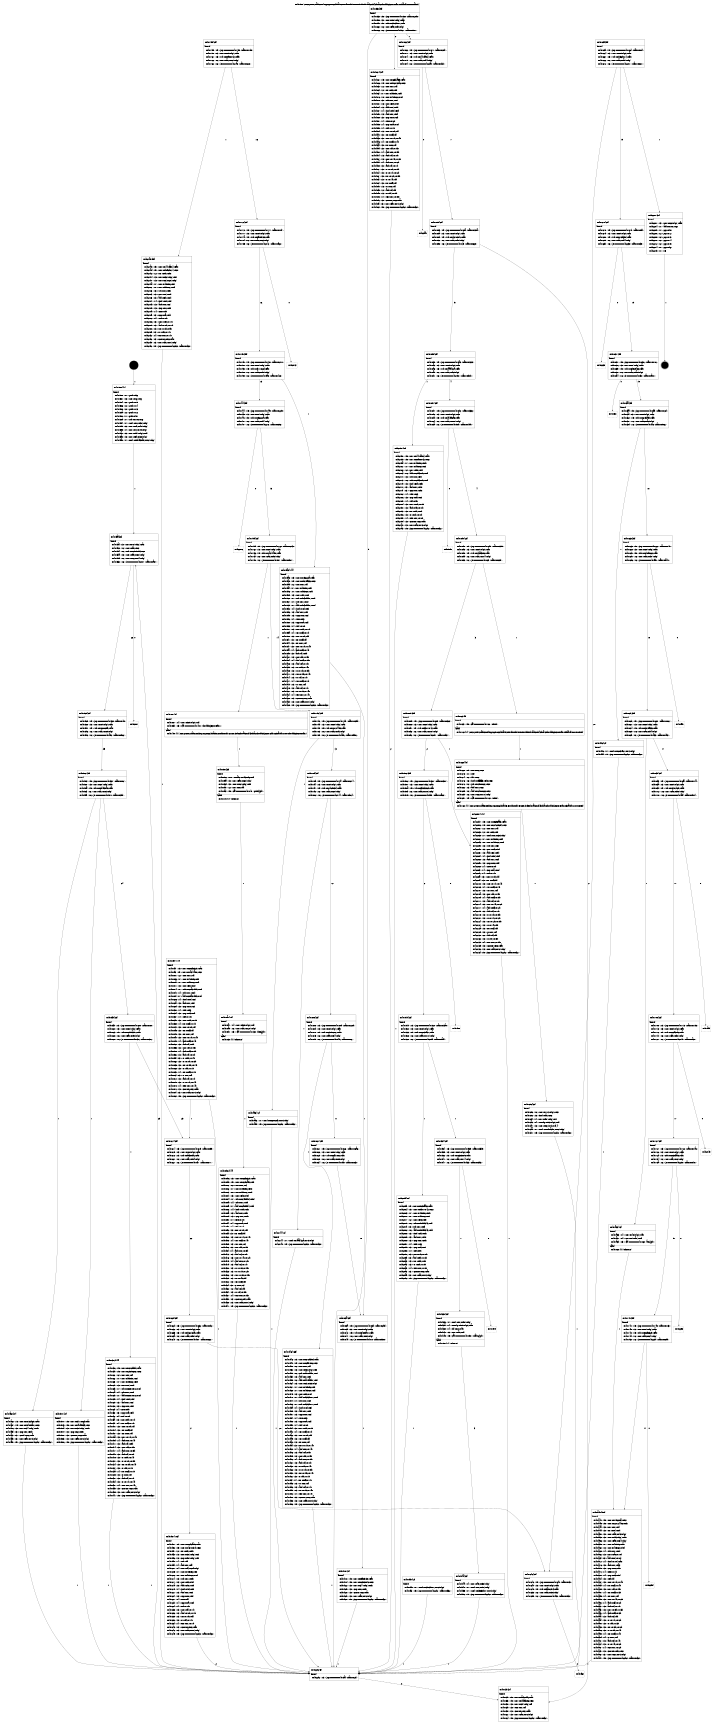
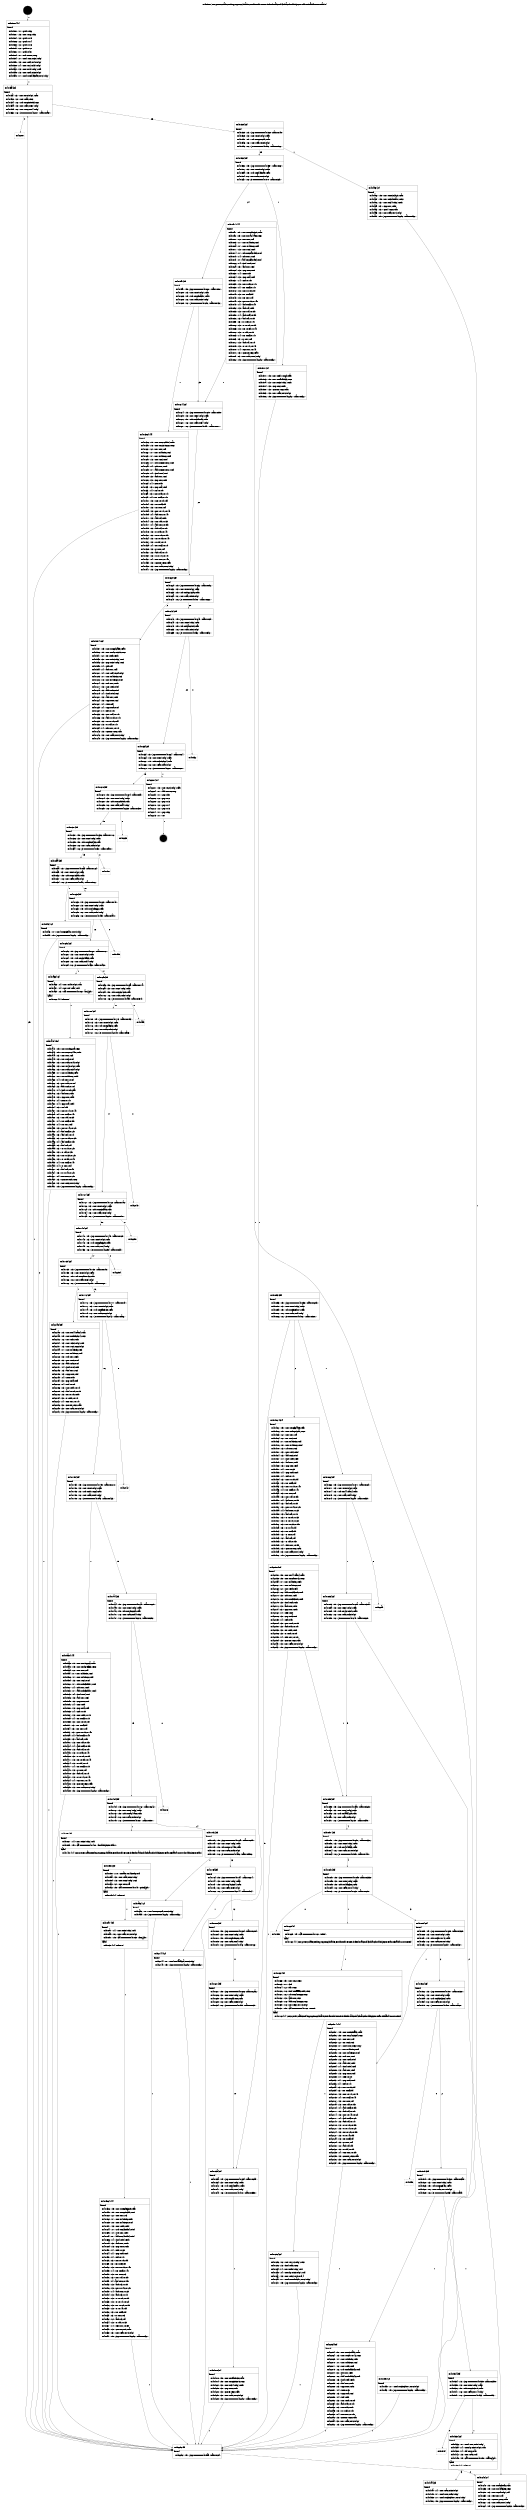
(415, 410) -> (324, 1723)
(448, 487) -> (296, 1907)
(593, 818) -> (175, 690)
(390, 952) -> none
(57, 1103) -> (325, 169)
(634, 1426) -> (92, 1256)
(308, 1428) -> none
(442, 1665) -> none
